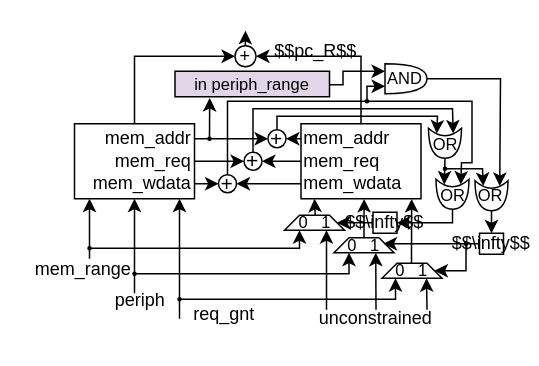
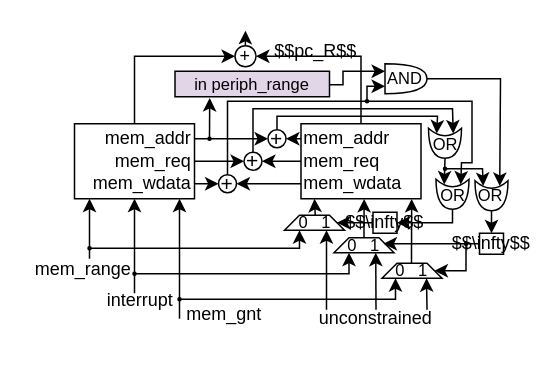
(140, 301) -> (140, 301)
(224, 314) -> (224, 314)
